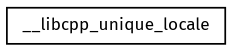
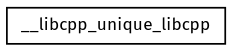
(116, 26) -> (116, 26)
